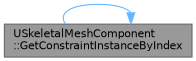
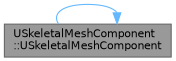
(98, 41) -> (88, 41)
